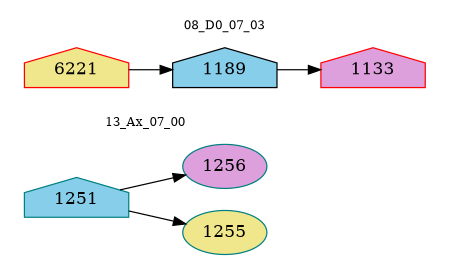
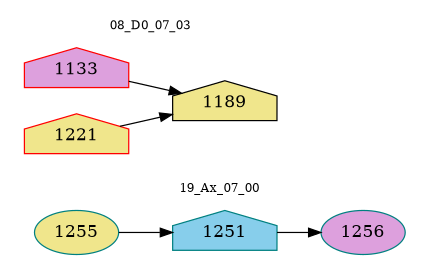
(77, 70) -> (77, 136)
(225, 70) -> (225, 103)
(293, 70) -> (149, 86)
(146, 123) -> (220, 189)
(151, 216) -> (139, 232)
